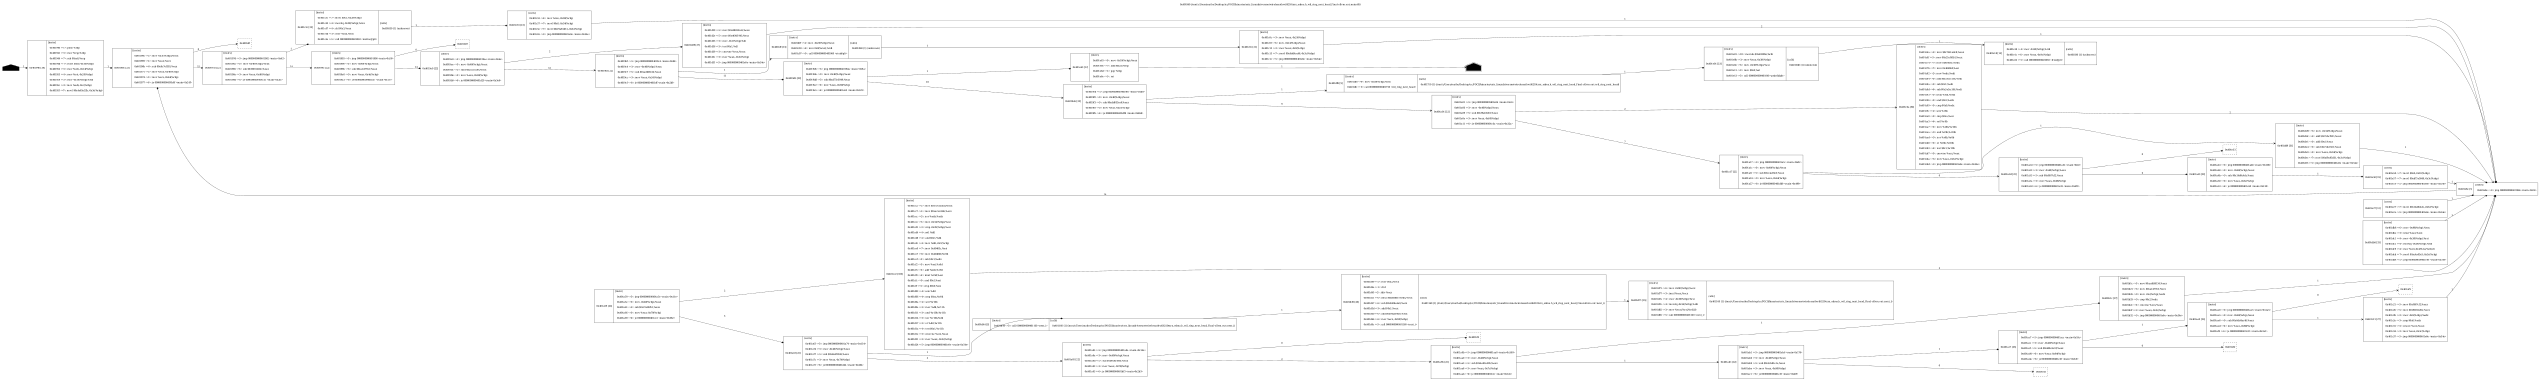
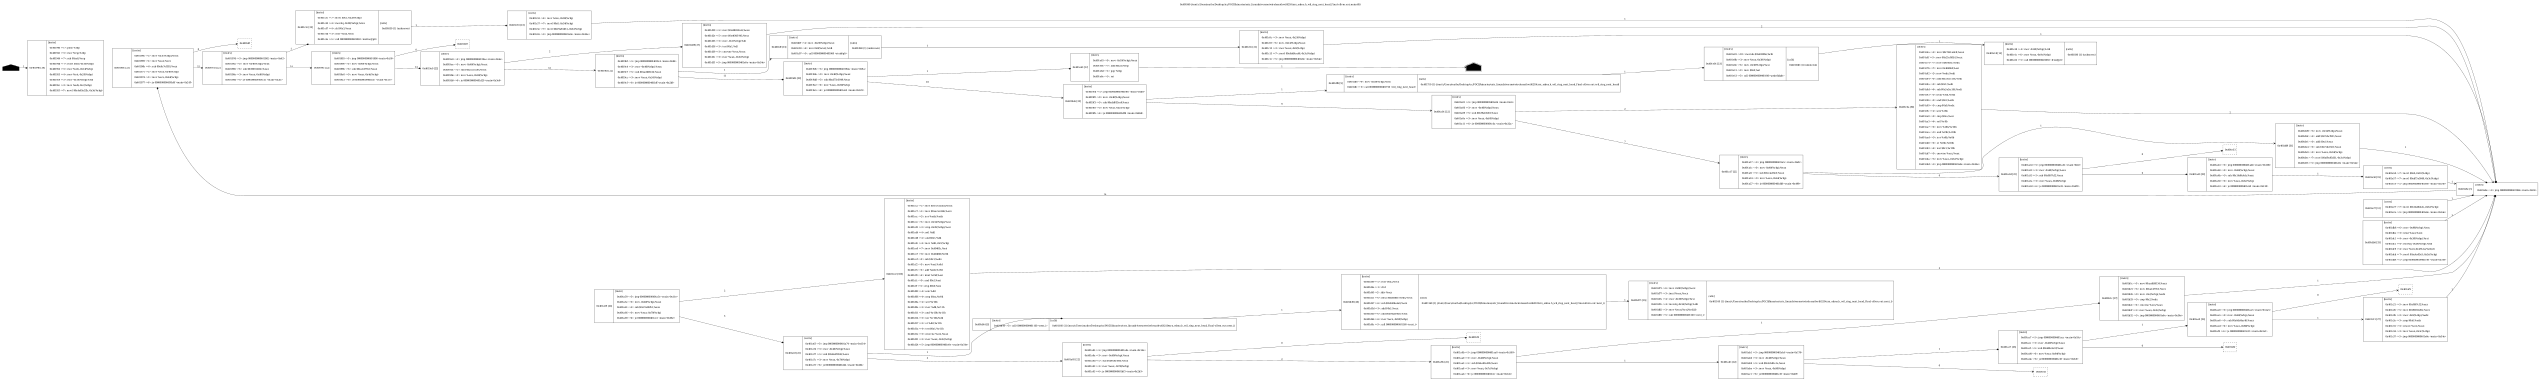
(107, 68) -> none
